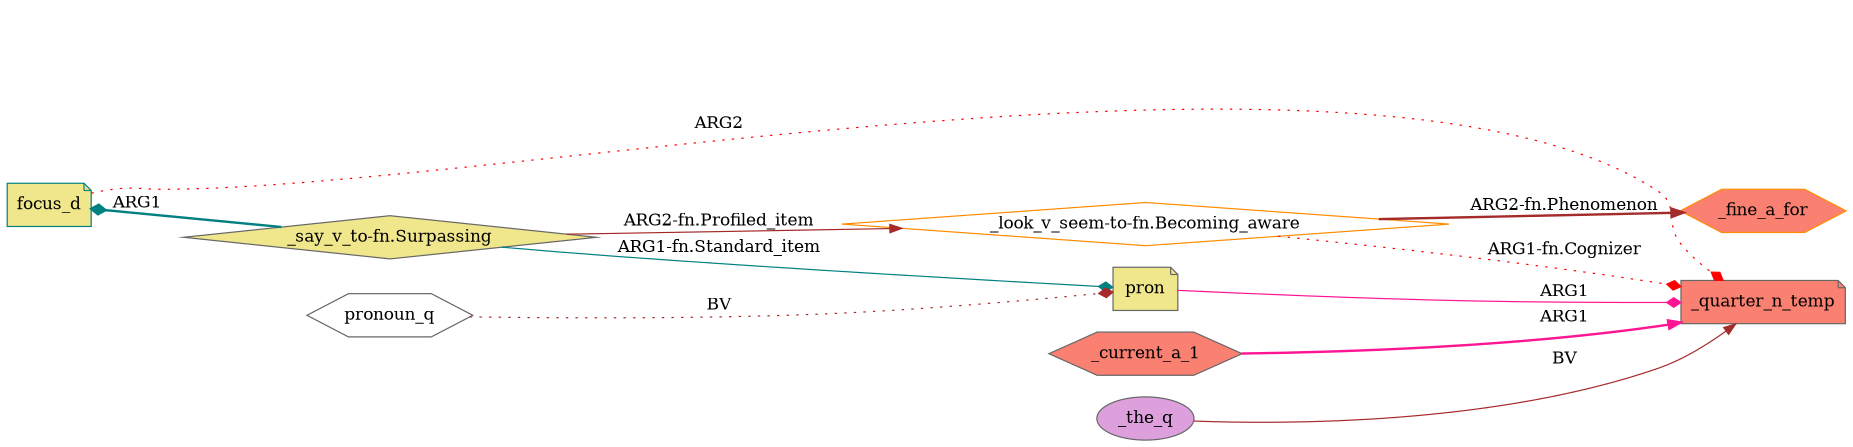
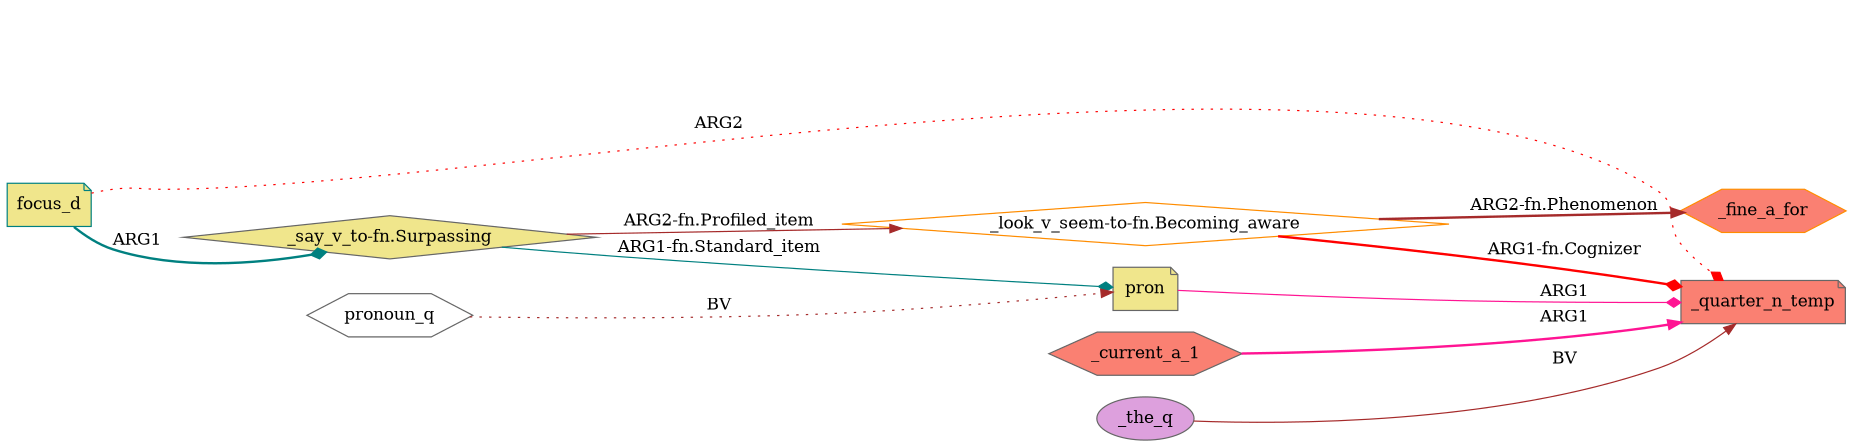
(194, 219) -> (189, 263)
(1473, 258) -> (1473, 258)
(785, 315) -> (785, 315)
